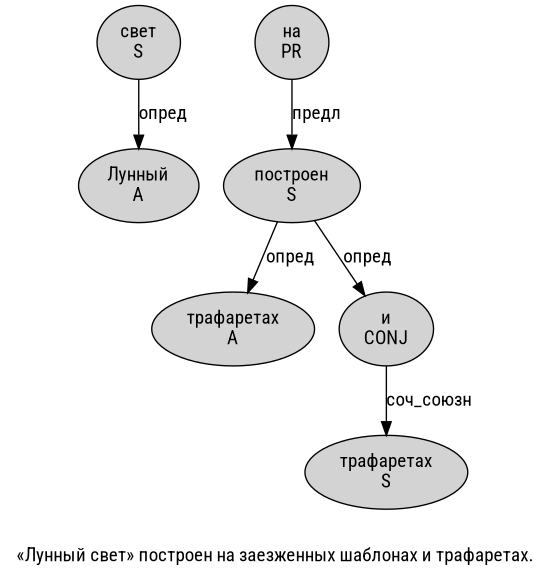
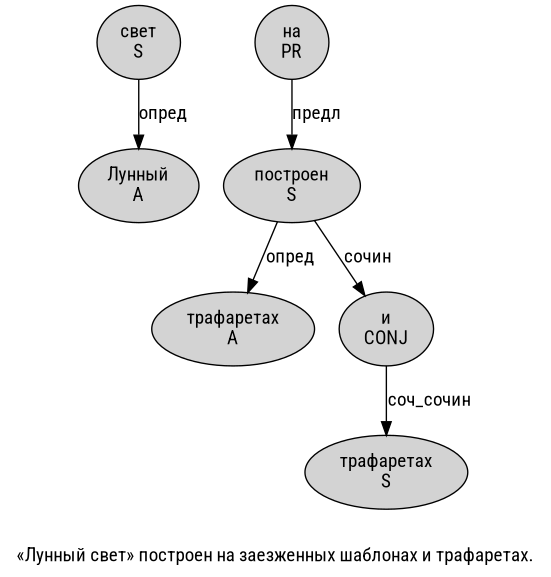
(368, 257) -> (368, 257)
(429, 401) -> (429, 401)
